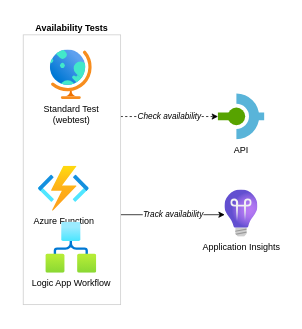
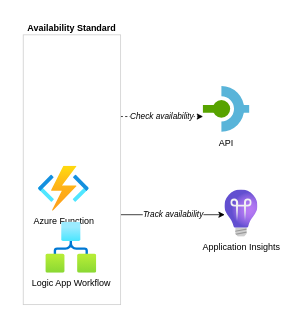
(72, 27) -> (72, 27)
(71, 75) -> none
(241, 117) -> (226, 109)
